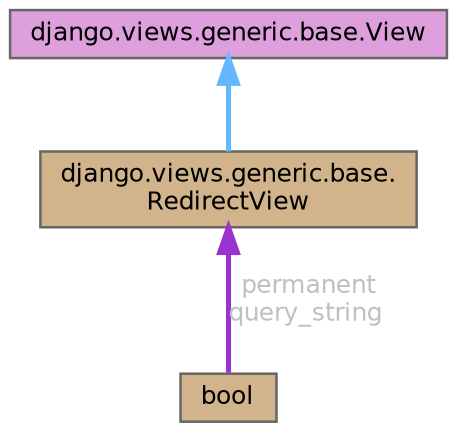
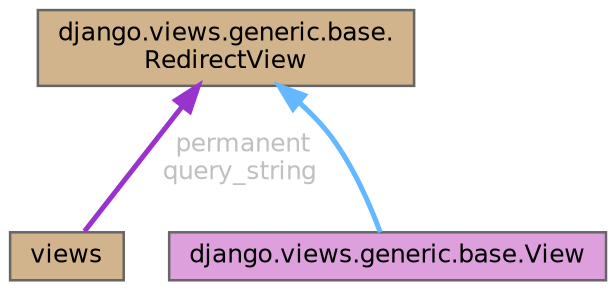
(229, 118) -> (348, 162)
(229, 398) -> (67, 256)
